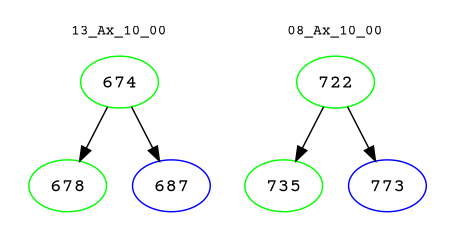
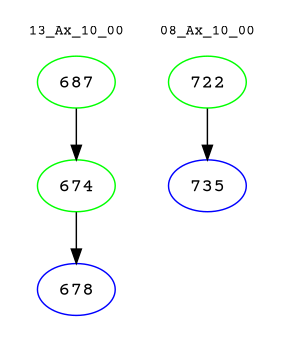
(142, 127) -> (76, 127)
(68, 186) -> (76, 289)
(171, 186) -> (76, 82)
(284, 186) -> (207, 186)
(387, 186) -> none
